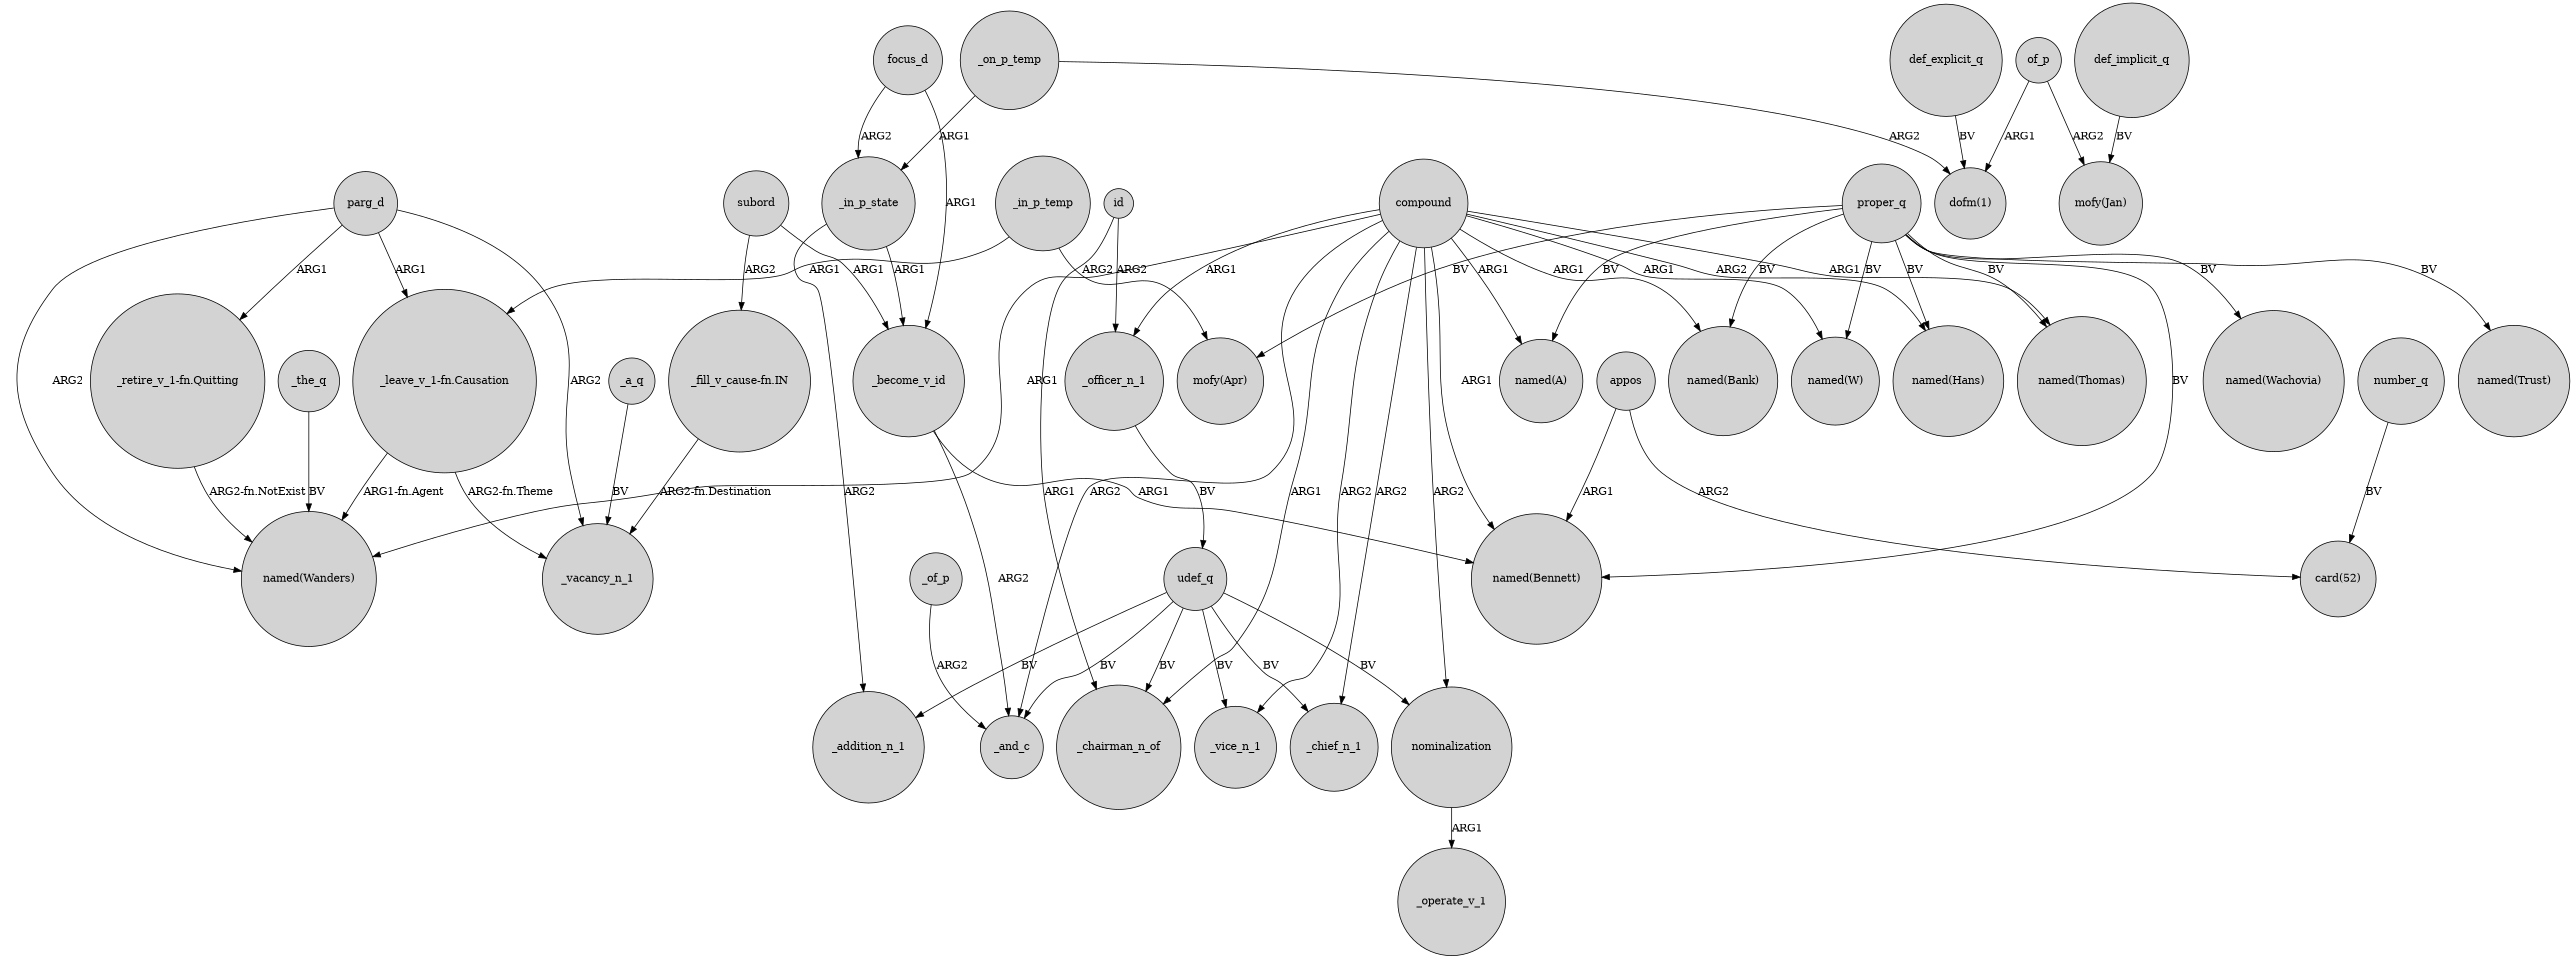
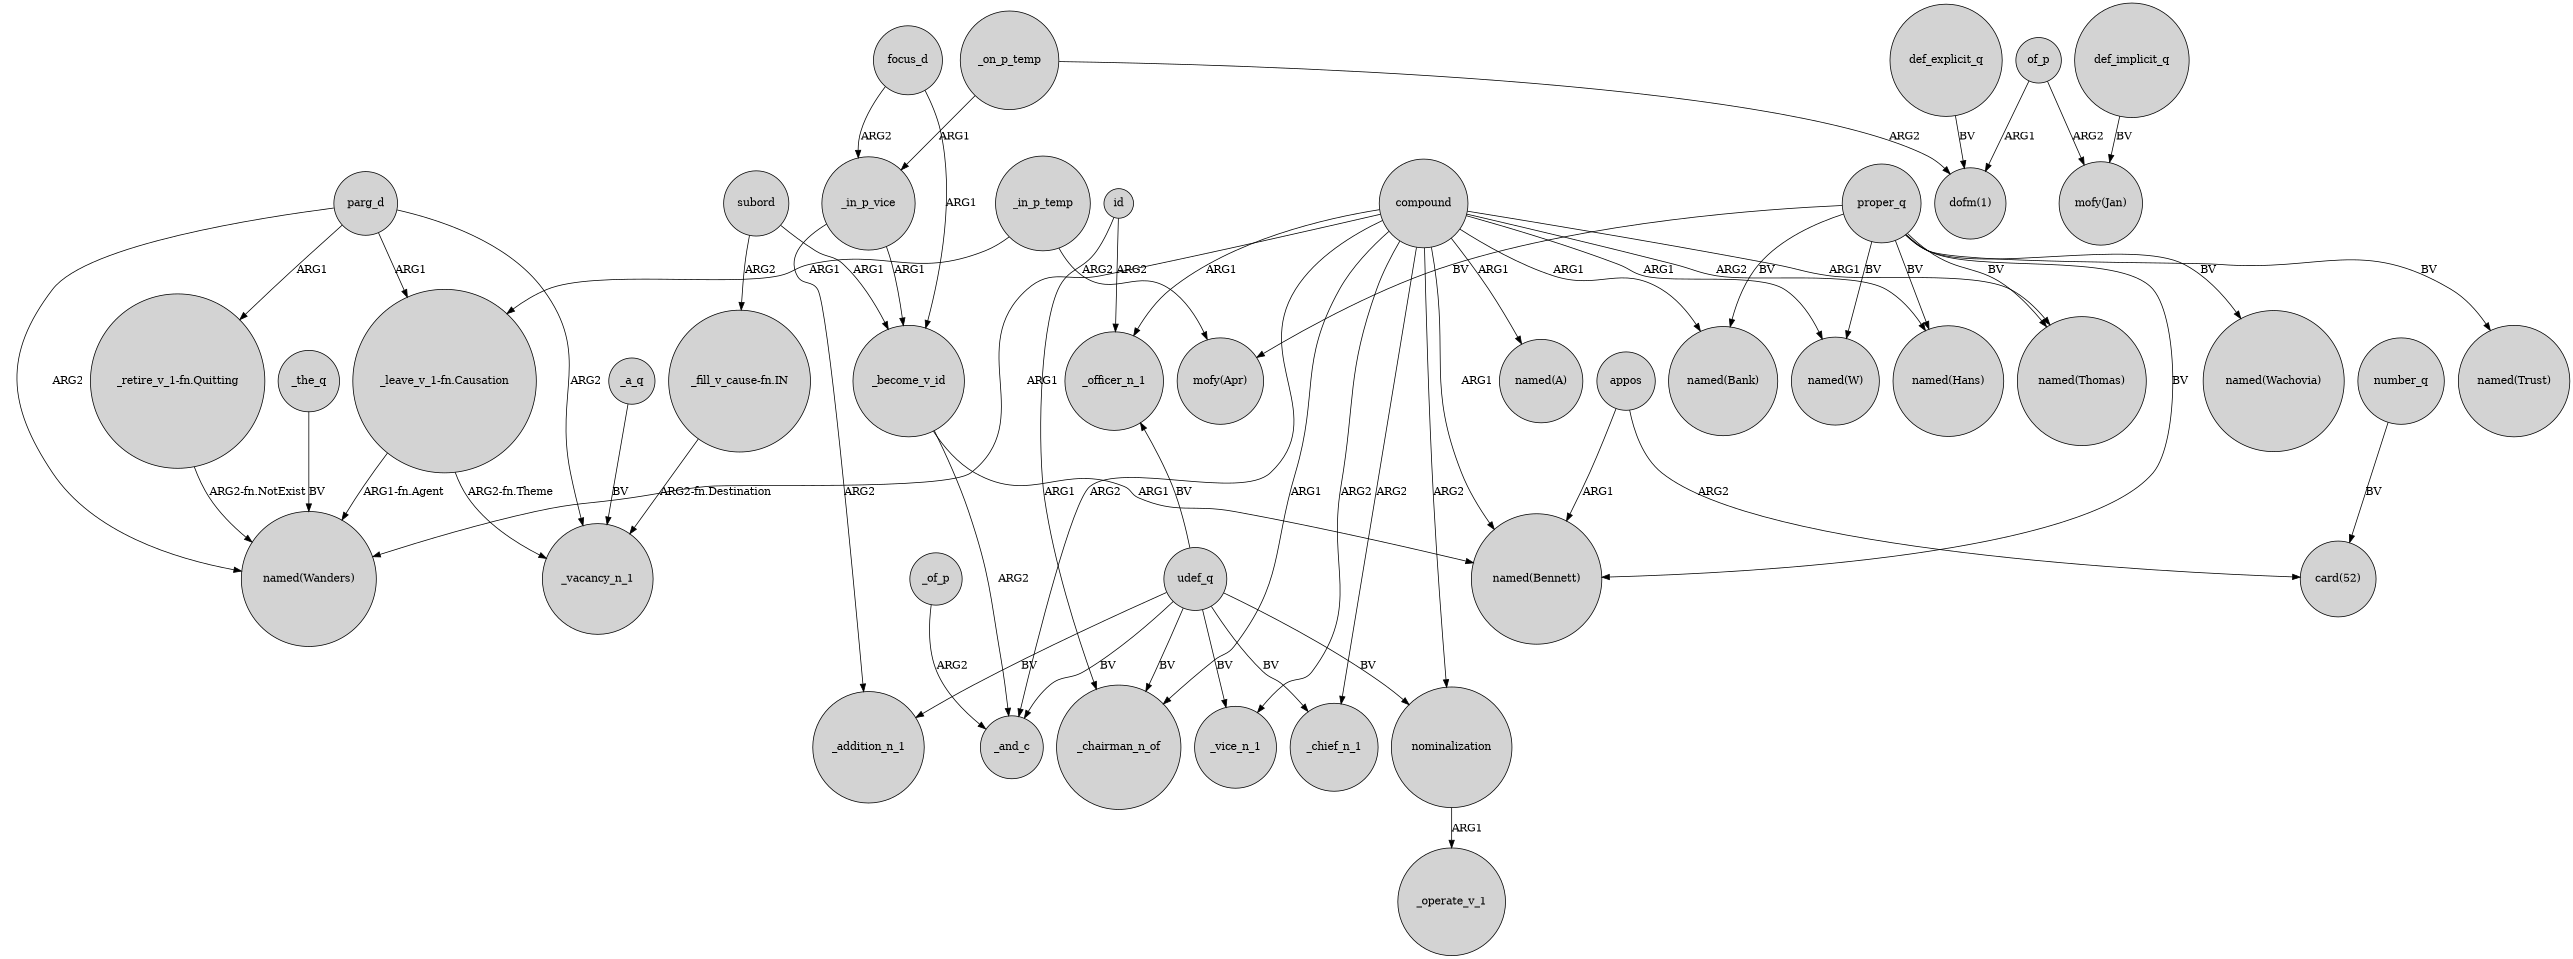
(869, 203) -> (869, 203)
(1679, 236) -> none
(1172, 474) -> (1173, 487)
